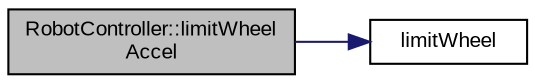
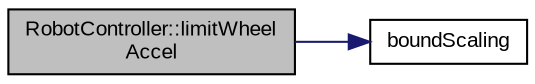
(449, 42) -> (449, 42)
